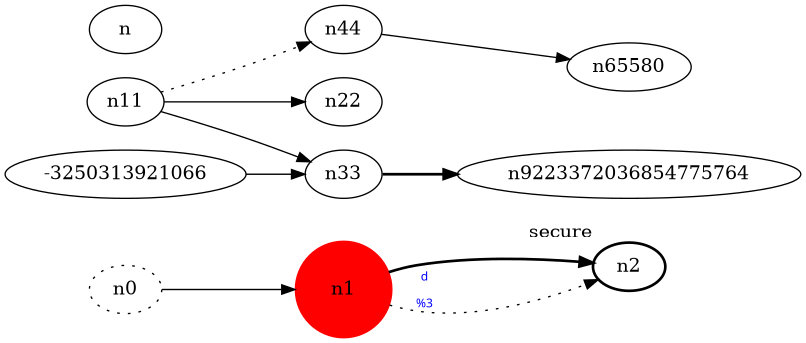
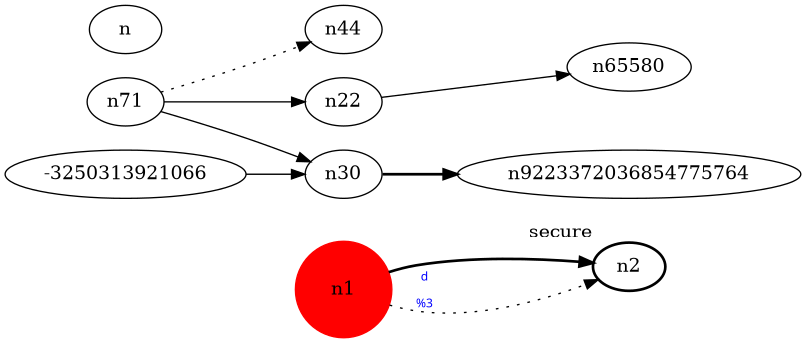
(469, 46) -> (469, 87)
(126, 102) -> (126, 102)
(344, 174) -> (344, 174)
(126, 290) -> none
